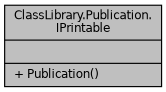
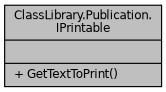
(56, 74) -> (66, 74)
